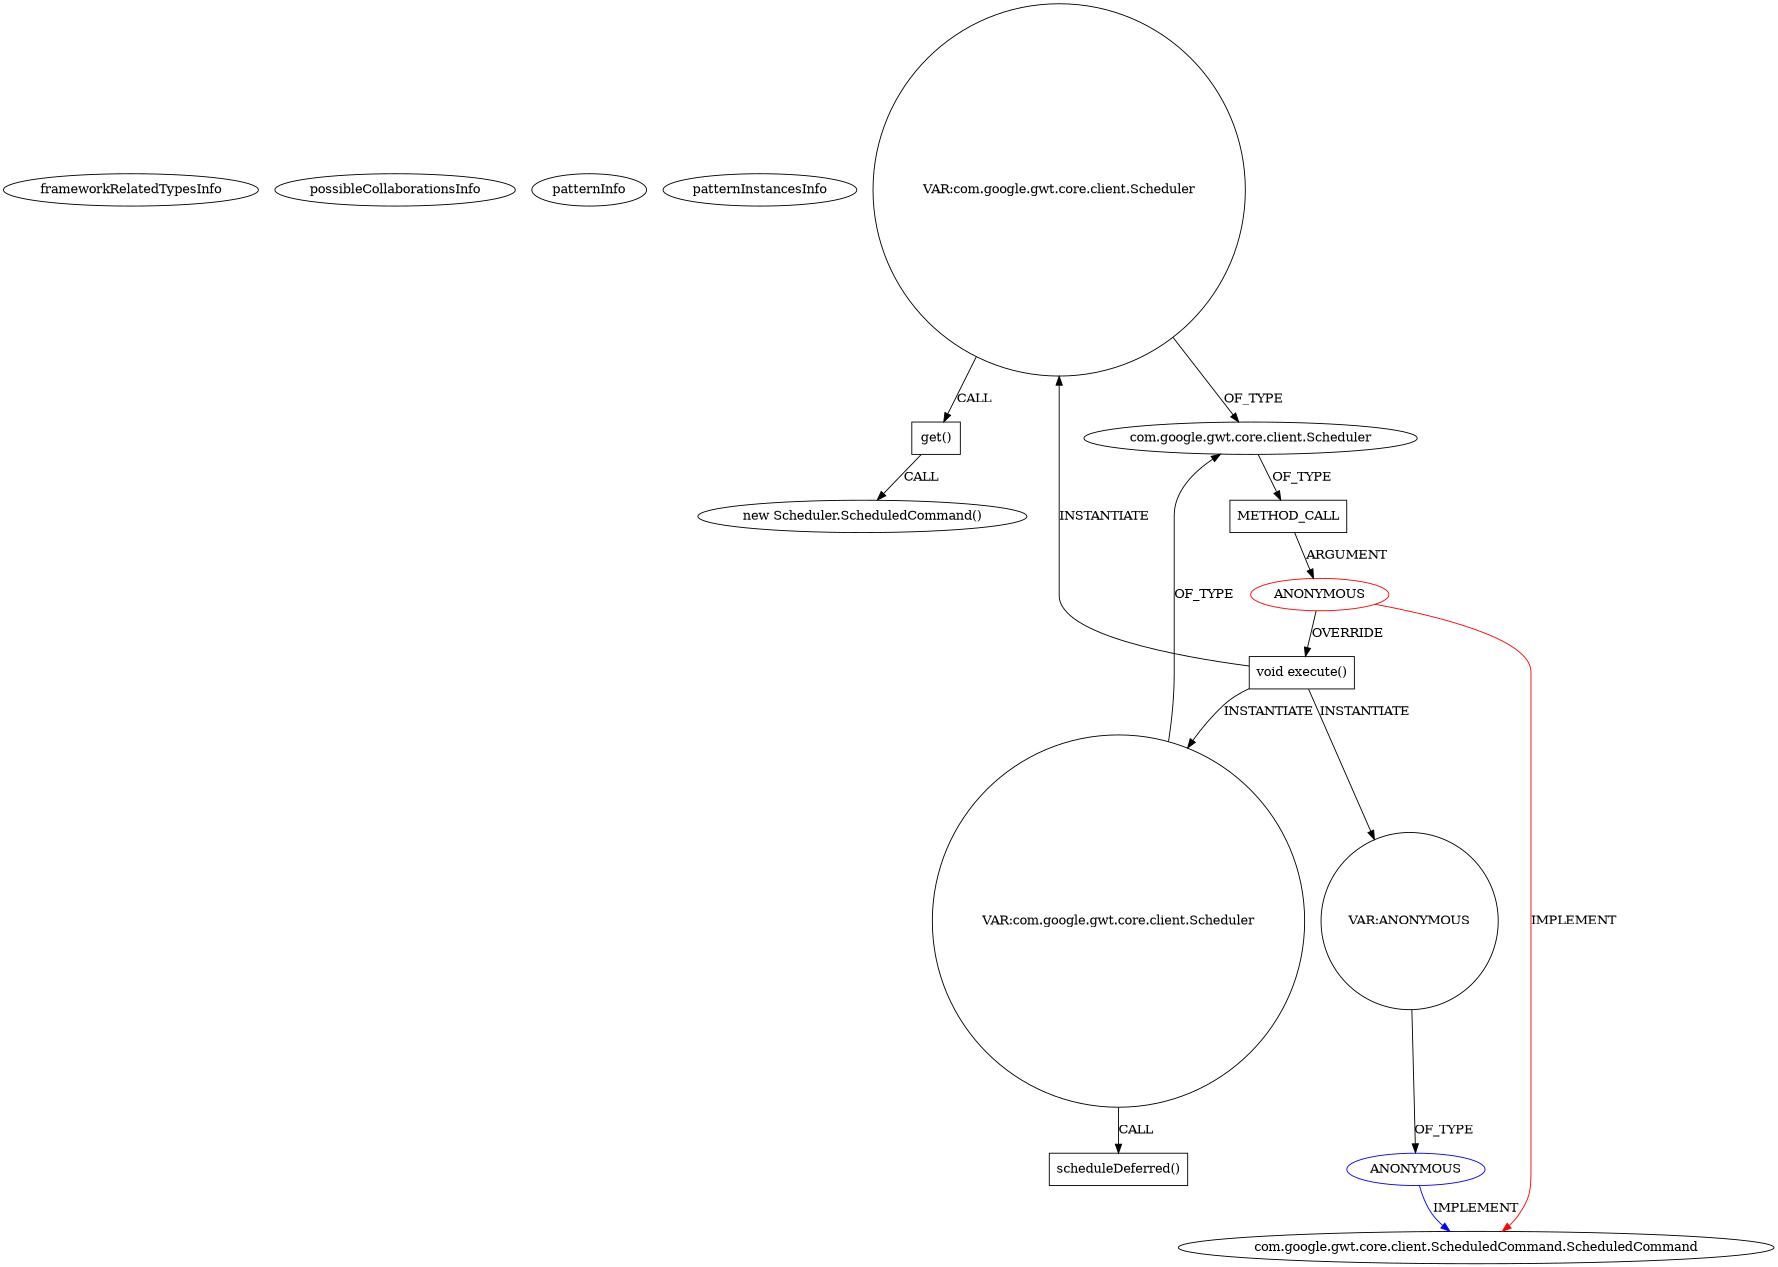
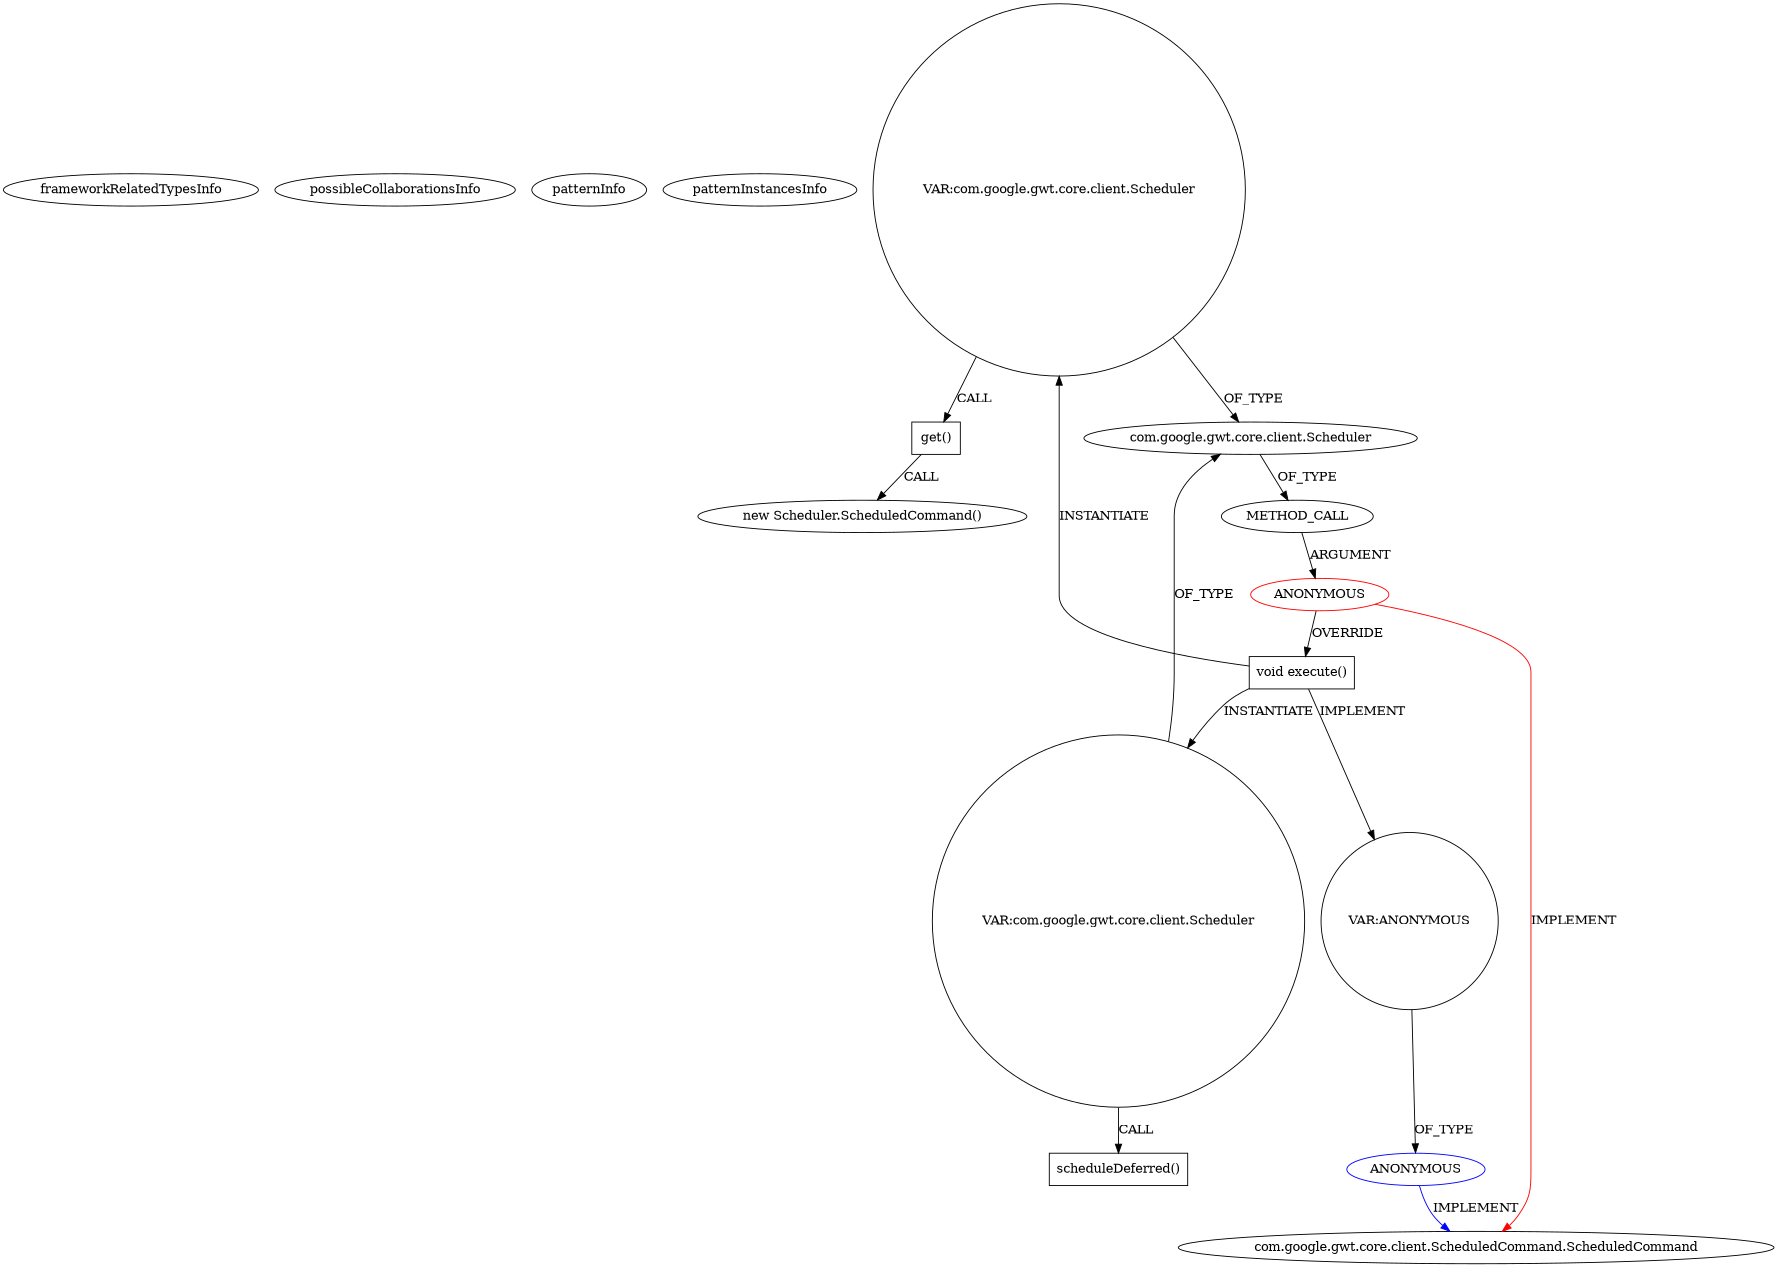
(1288, 516) -> (1297, 516)
(1365, 712) -> (1362, 712)
